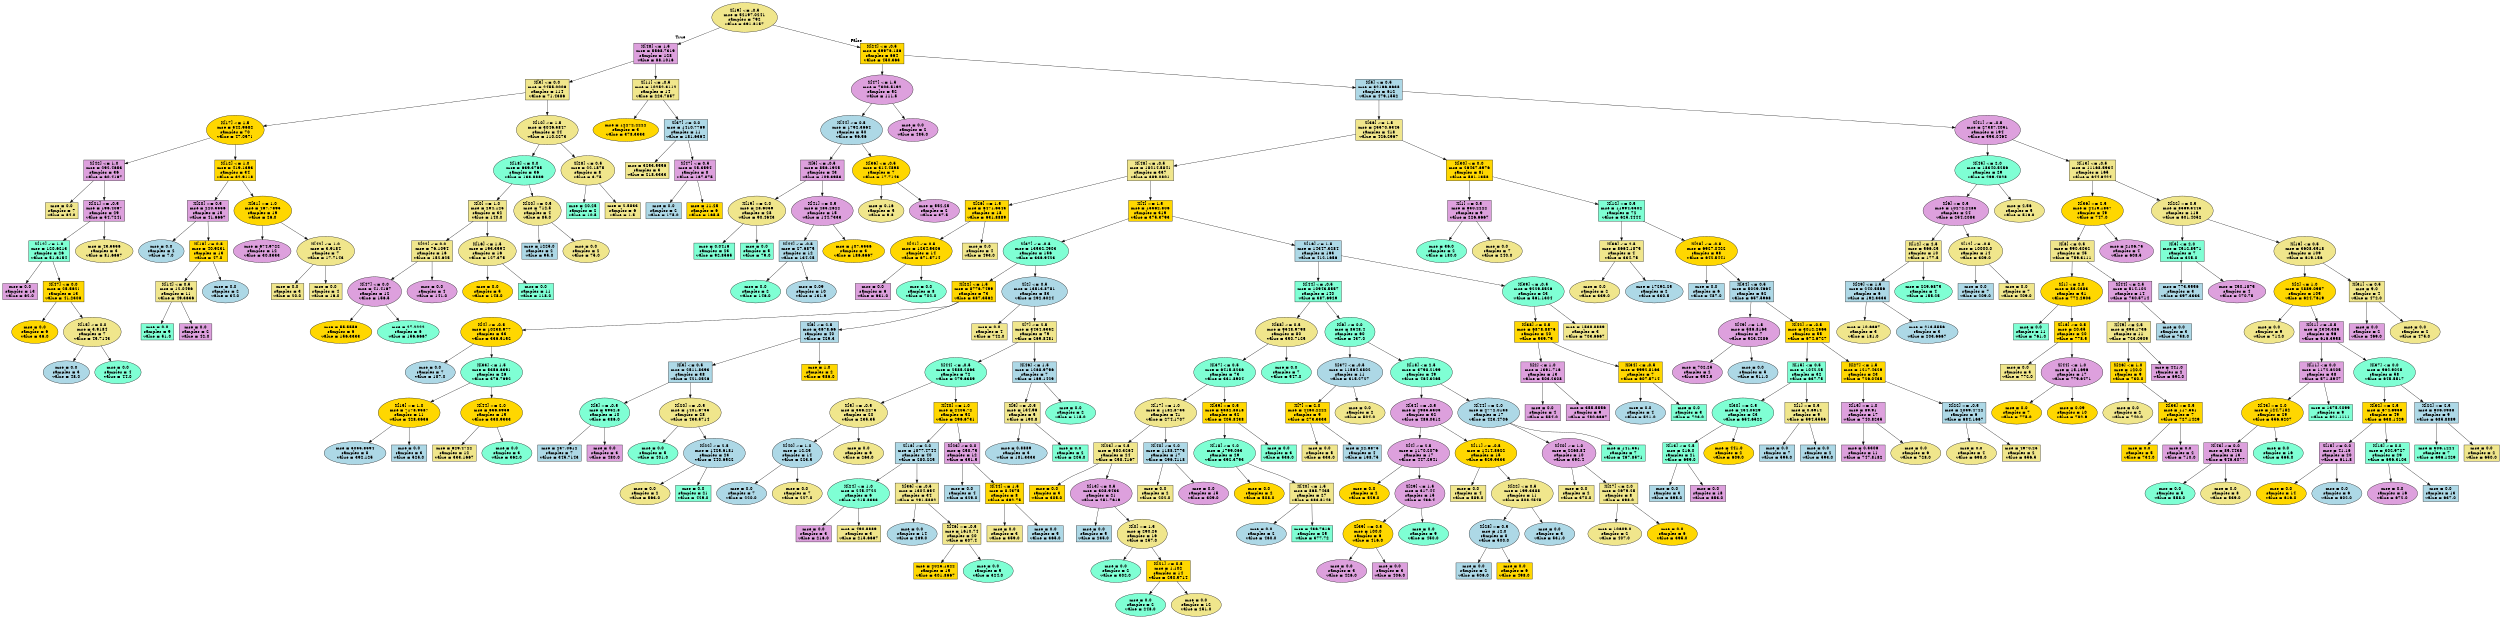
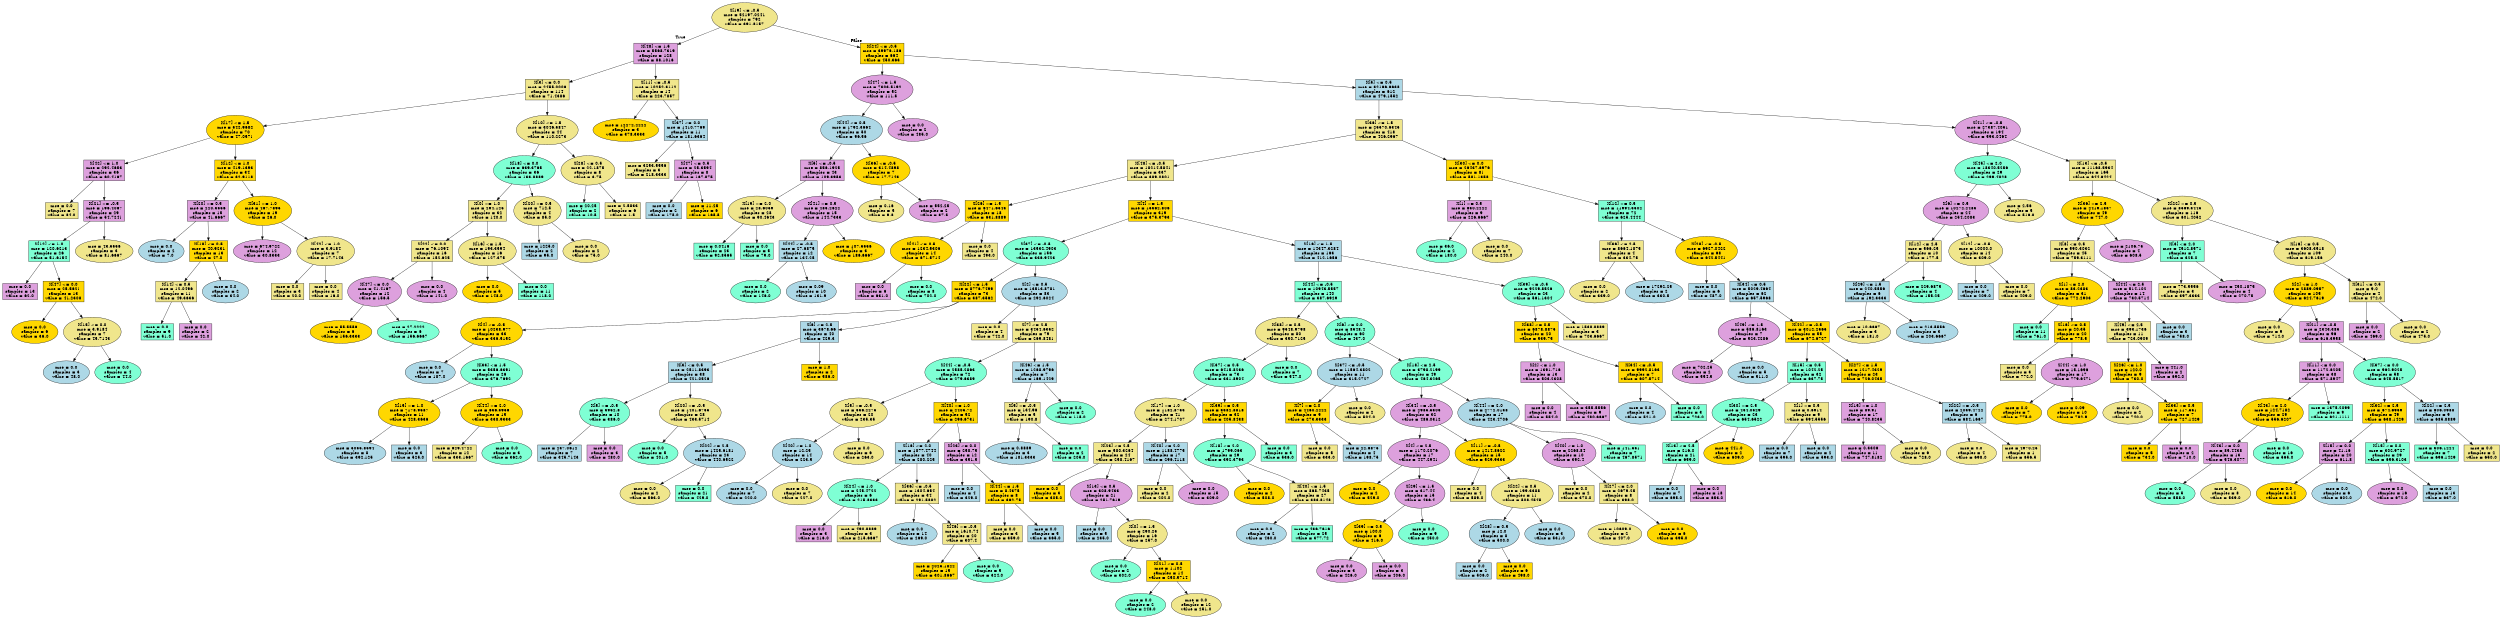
(2181, 292) -> (2181, 292)
(2021, 453) -> (2021, 453)
(1667, 493) -> (1667, 493)
